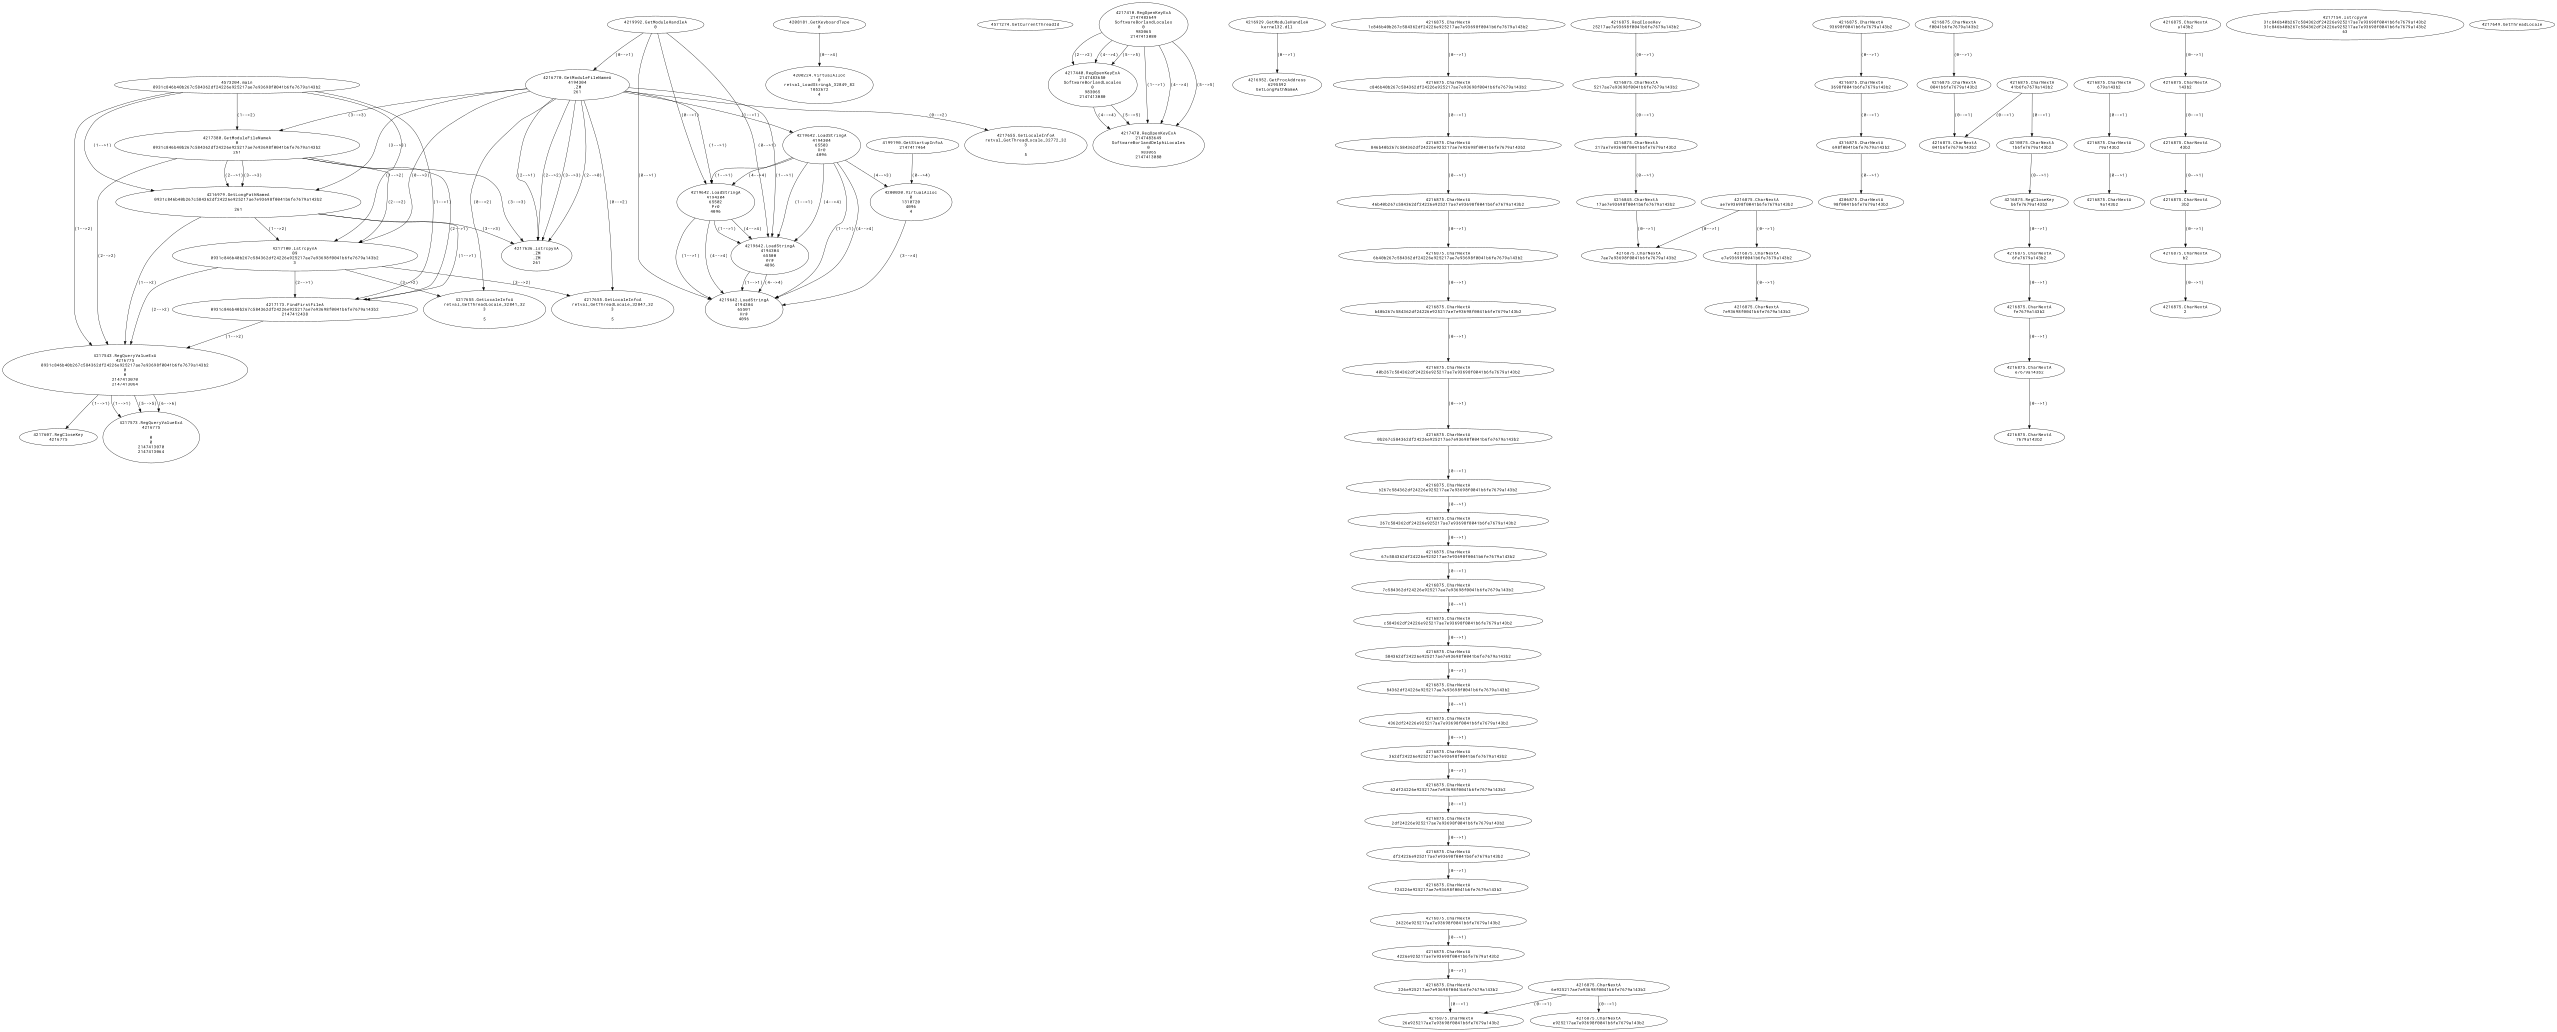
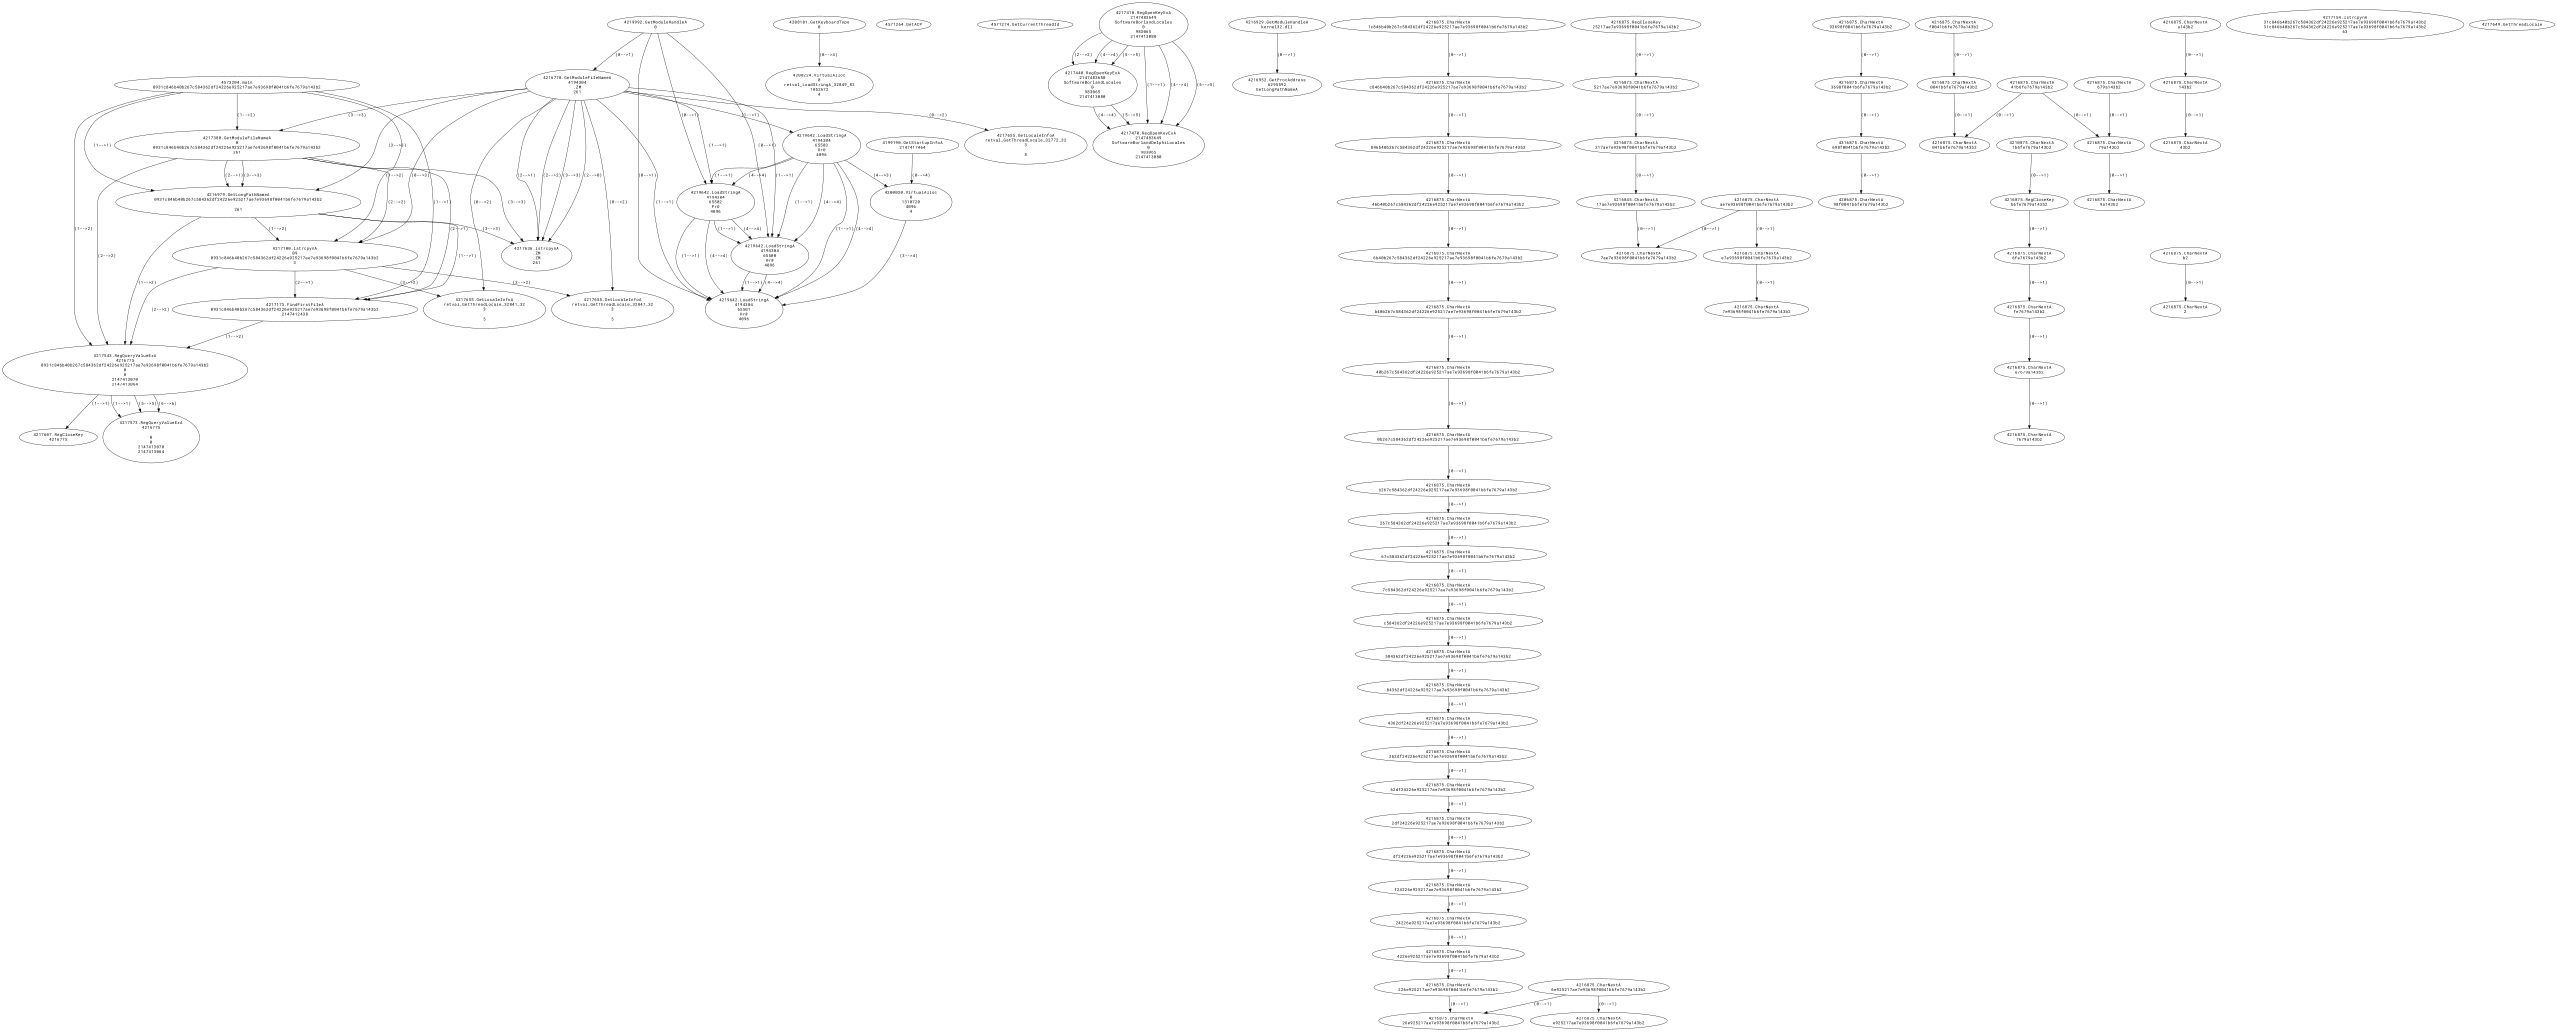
none -> (904, 25)
(2032, 113) -> (2069, 114)
none -> (654, 198)
(2186, 202) -> none
none -> (1448, 902)
